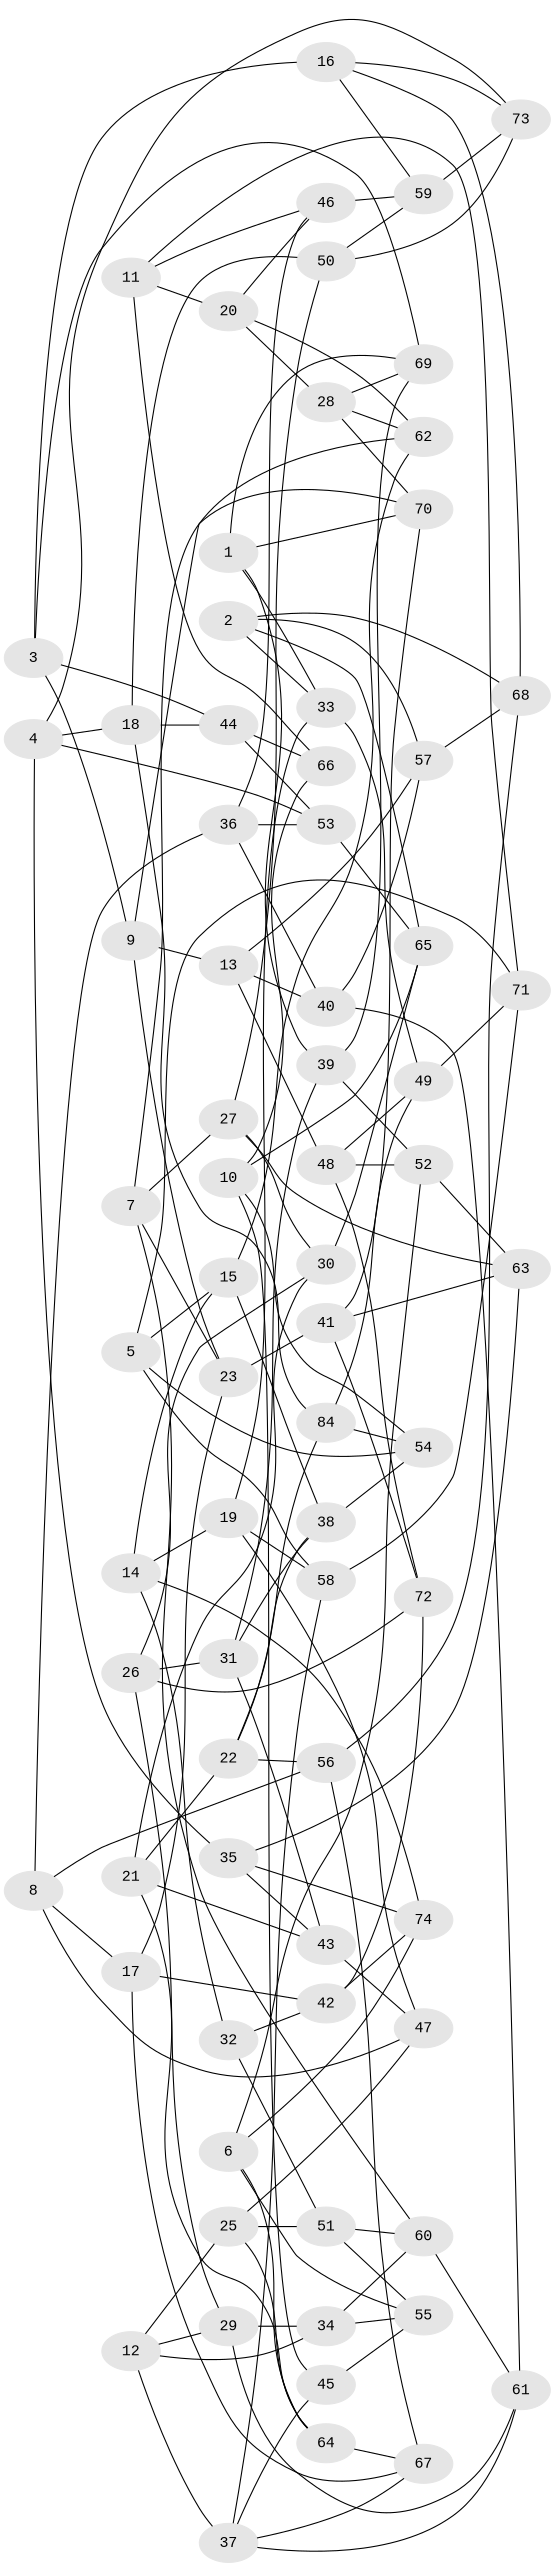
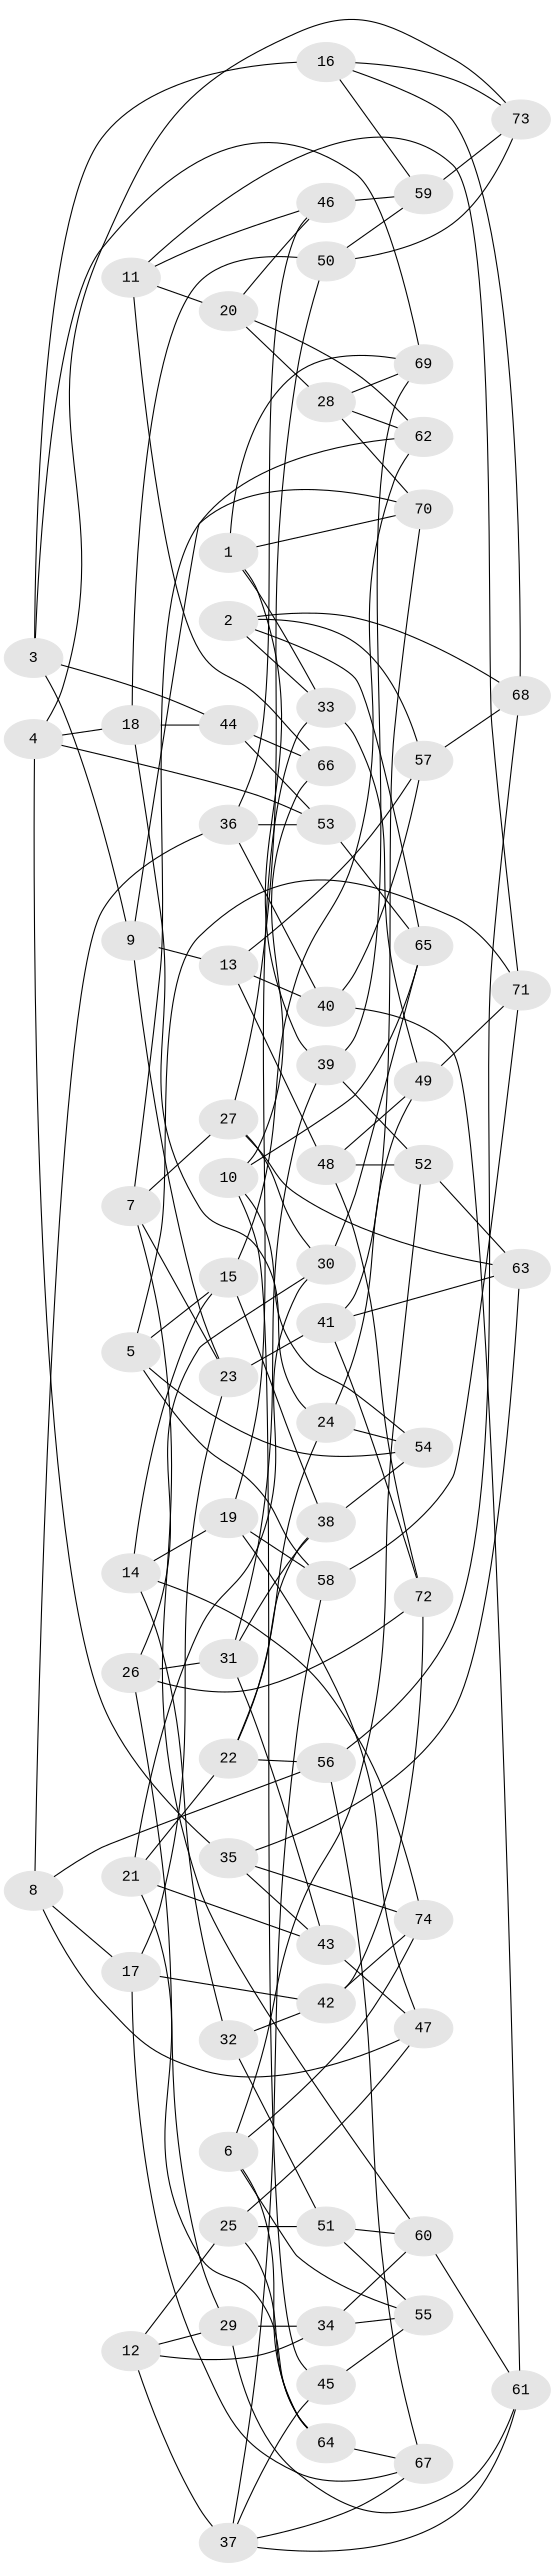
(326, 1423) -> (326, 1423)
